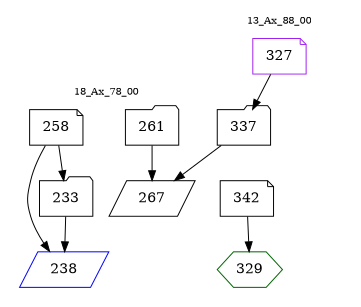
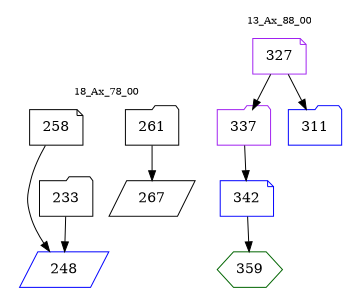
(244, 127) -> (244, 127)
none -> (315, 127)
(61, 158) -> none
(195, 165) -> (245, 158)
(247, 198) -> (247, 198)
(64, 270) -> (64, 270)
(250, 270) -> (250, 270)
